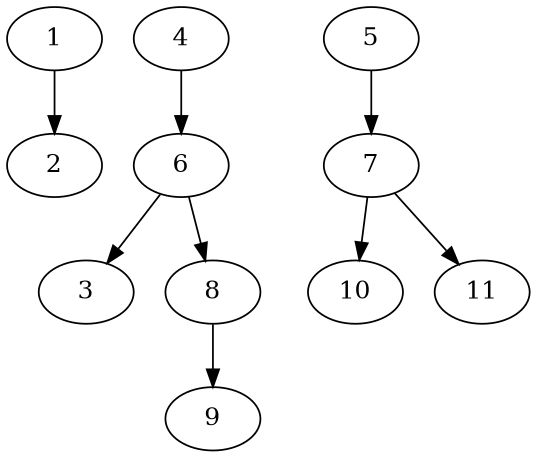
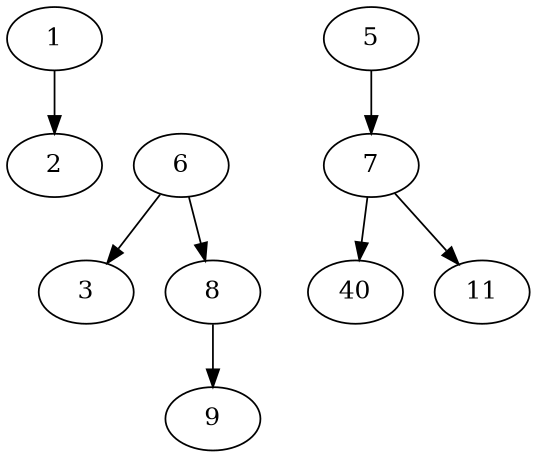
(181, 39) -> none
(355, 292) -> (355, 292)
